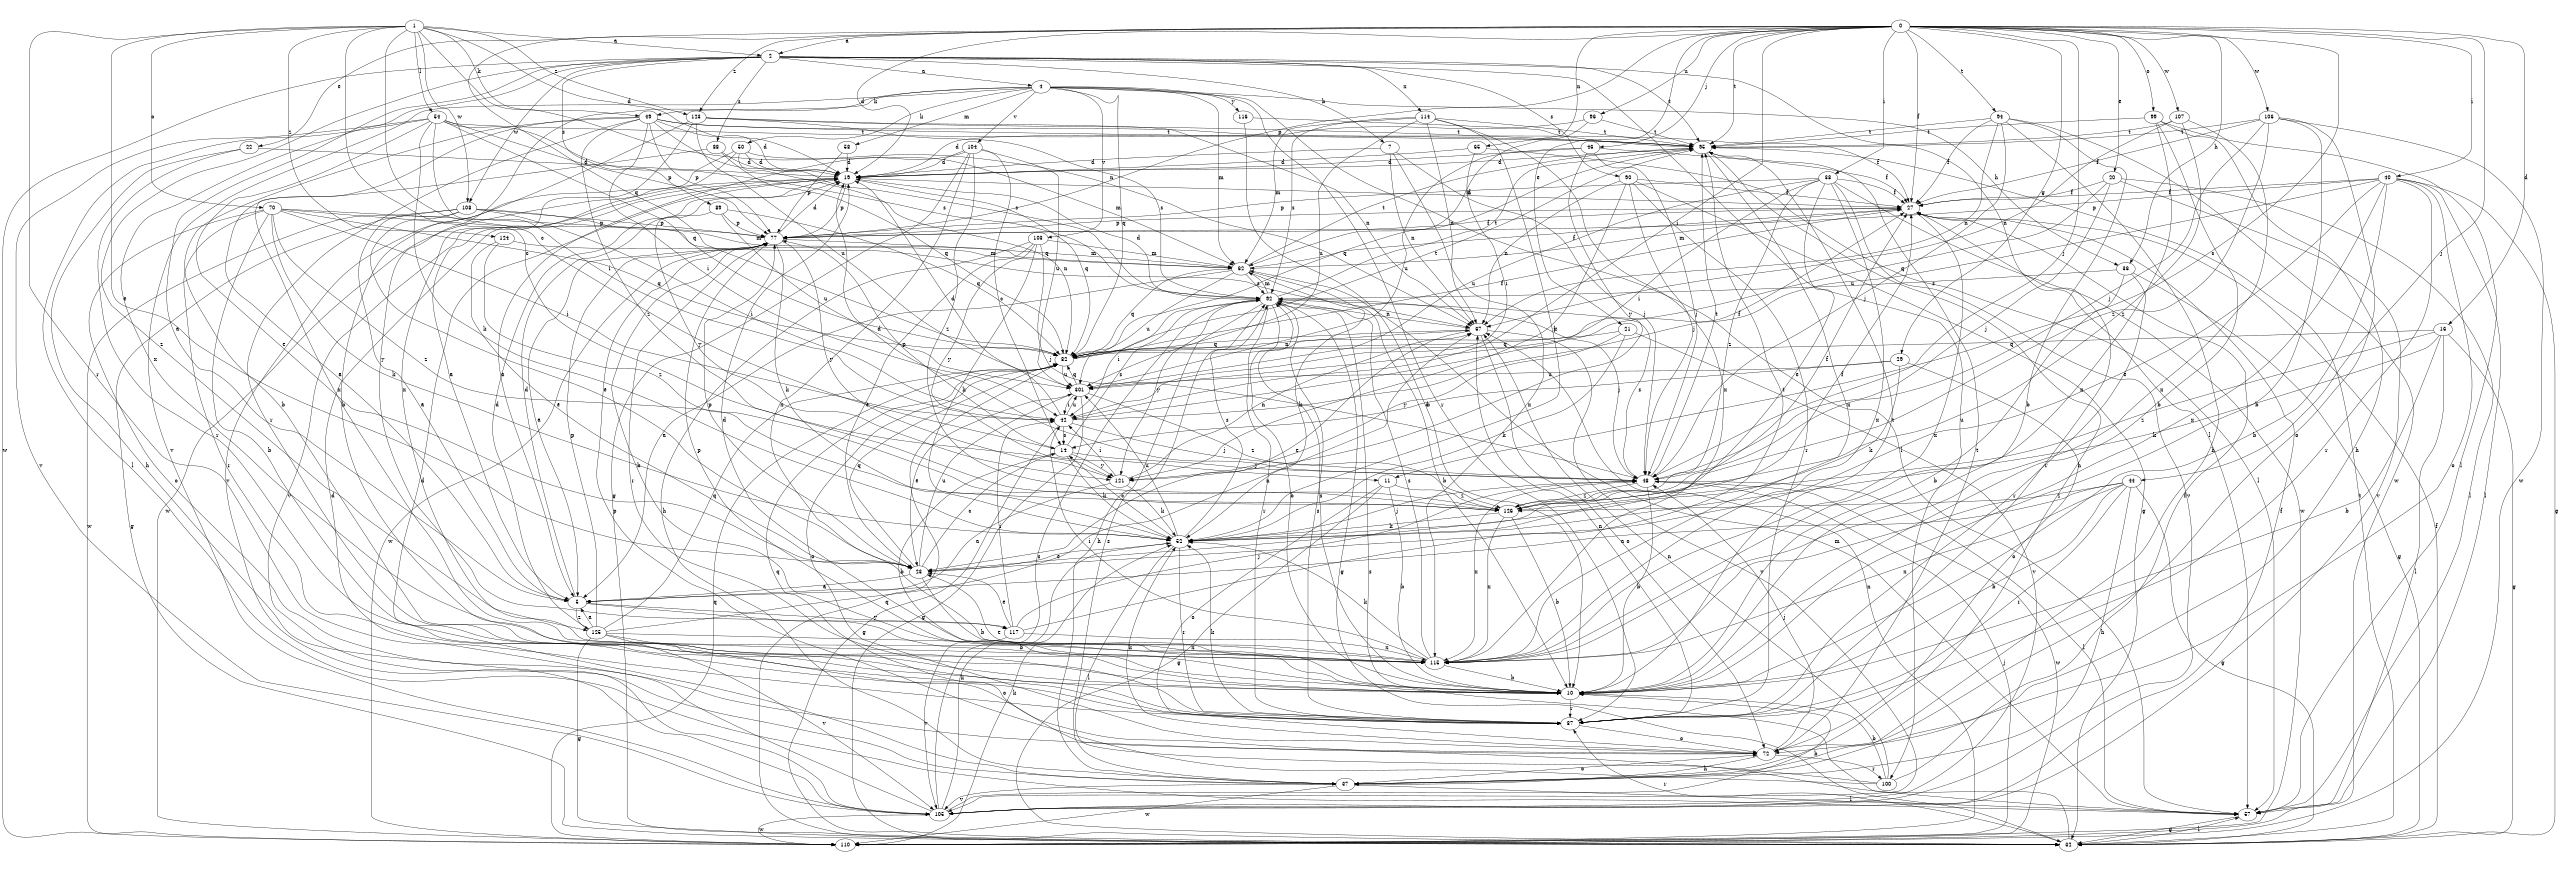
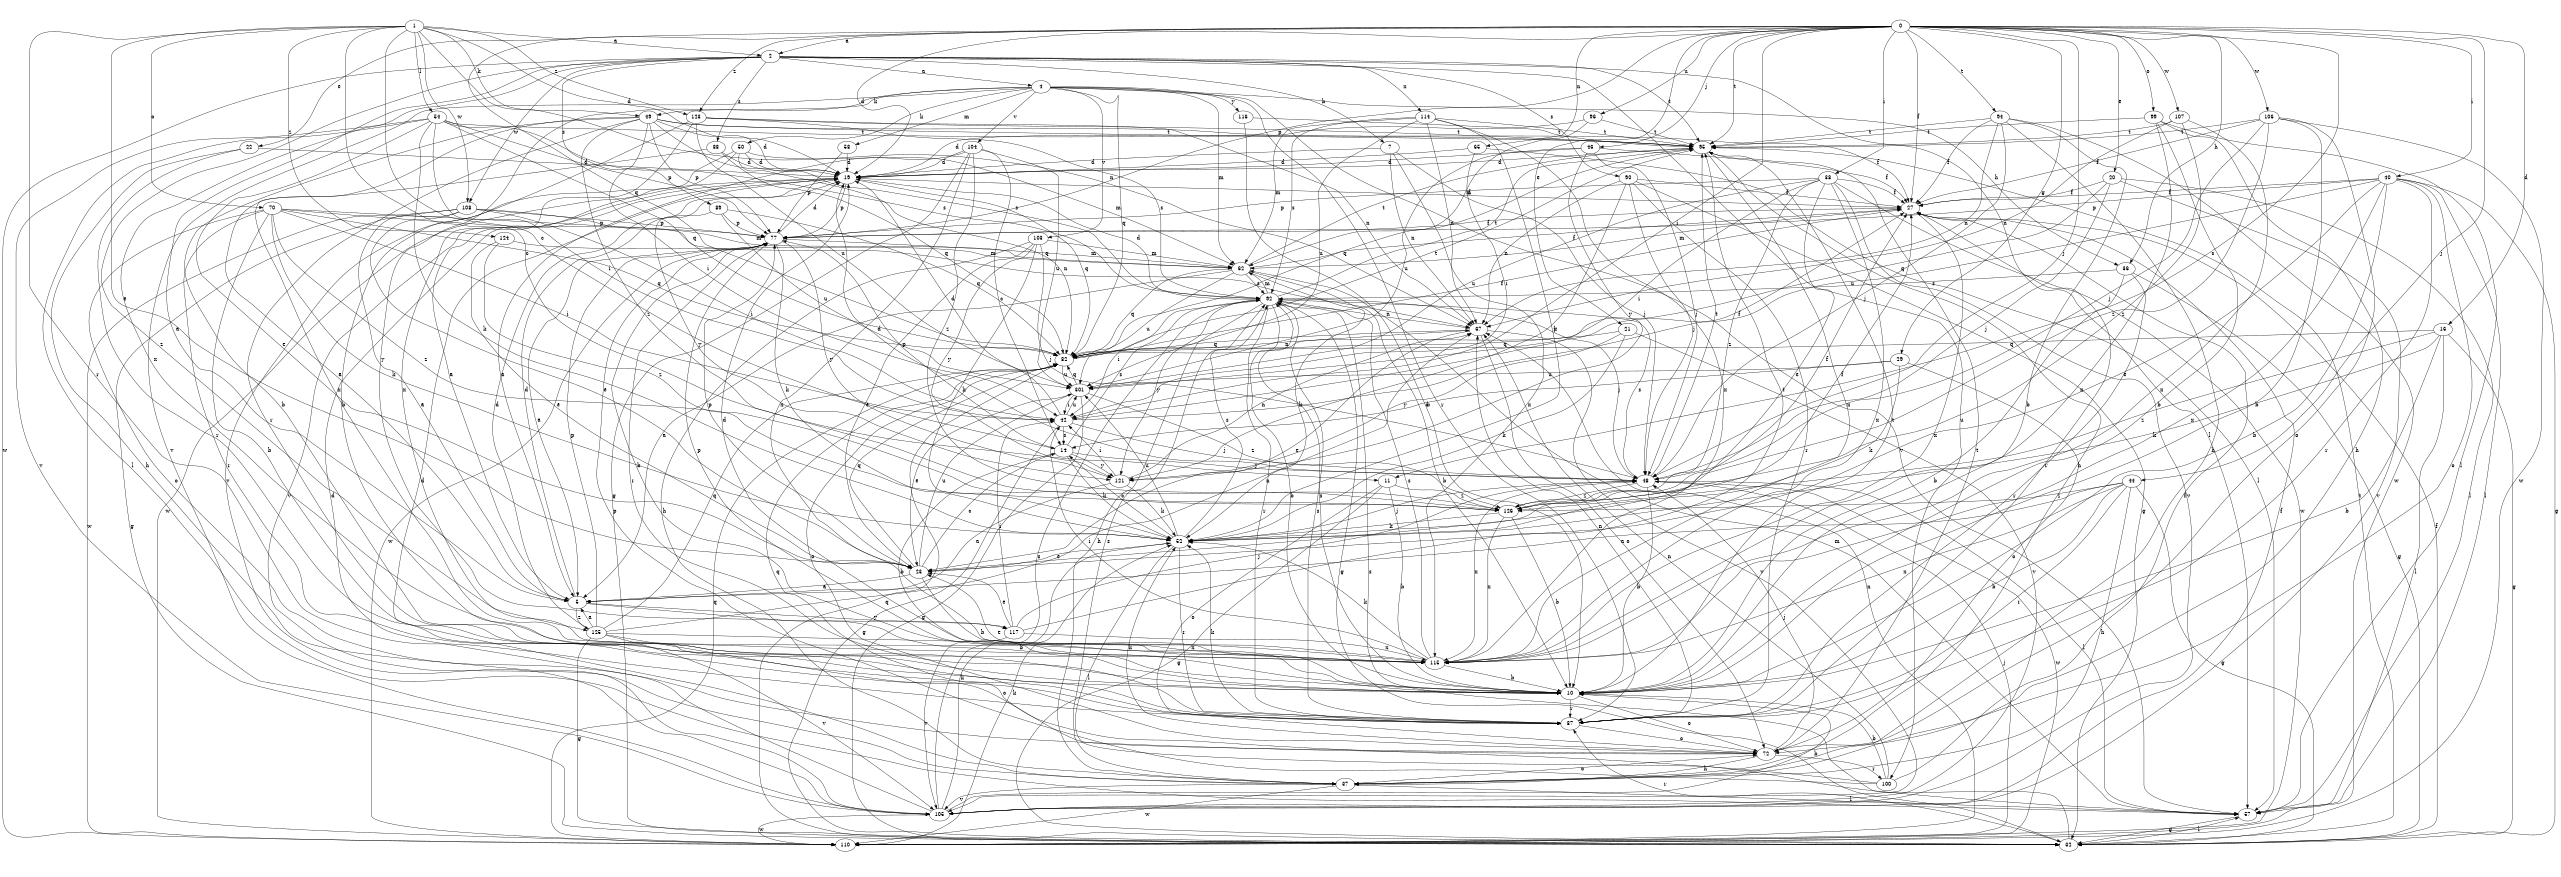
(1372, 213) -> none
(1901, 451) -> (1901, 451)
none -> (1666, 723)
